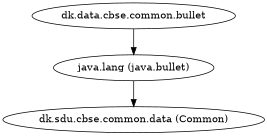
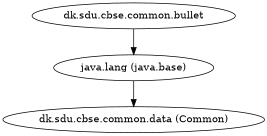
(134, 16) -> (134, 16)
(134, 68) -> (134, 68)
